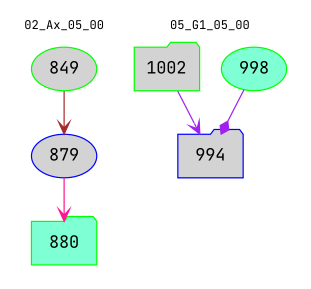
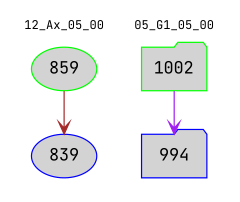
(65, 26) -> (65, 26)
(64, 69) -> (64, 69)
(254, 69) -> none
(64, 156) -> (64, 156)
(64, 243) -> none
